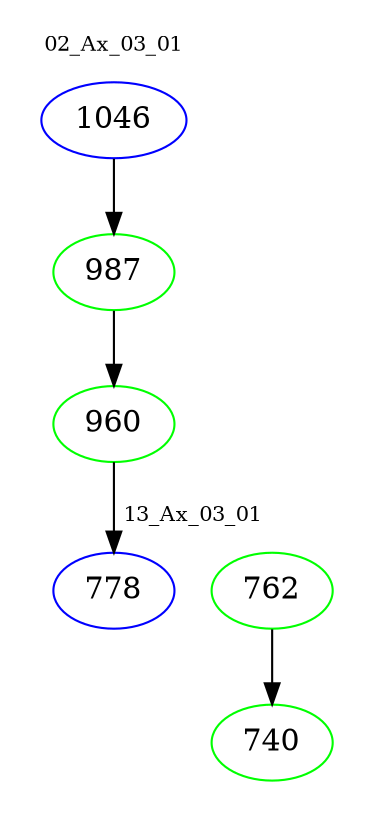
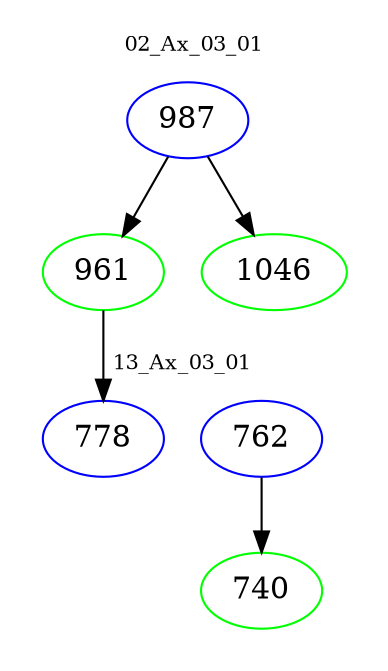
(114, 120) -> (274, 272)
(114, 186) -> (225, 187)
(114, 272) -> (188, 120)
(114, 424) -> (103, 272)
(272, 591) -> (262, 439)
